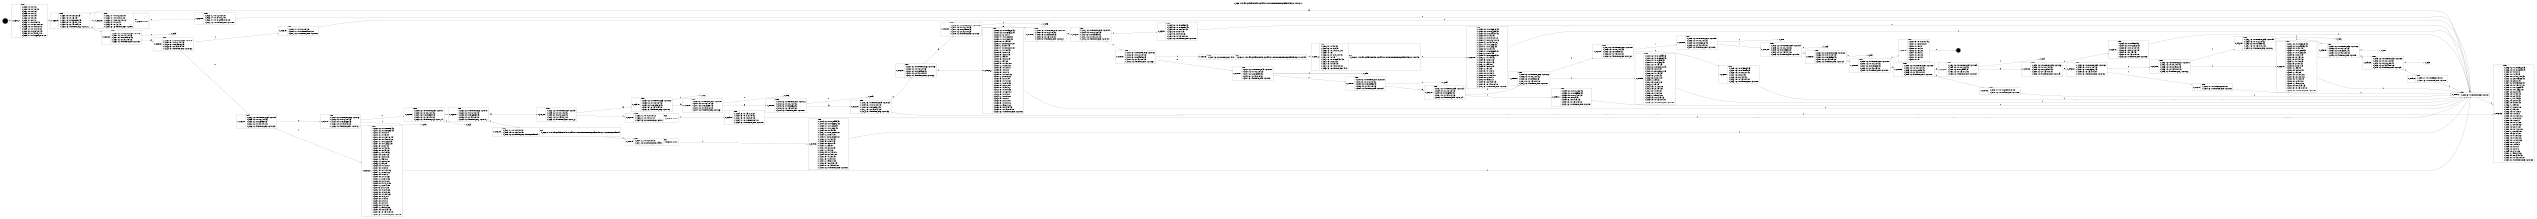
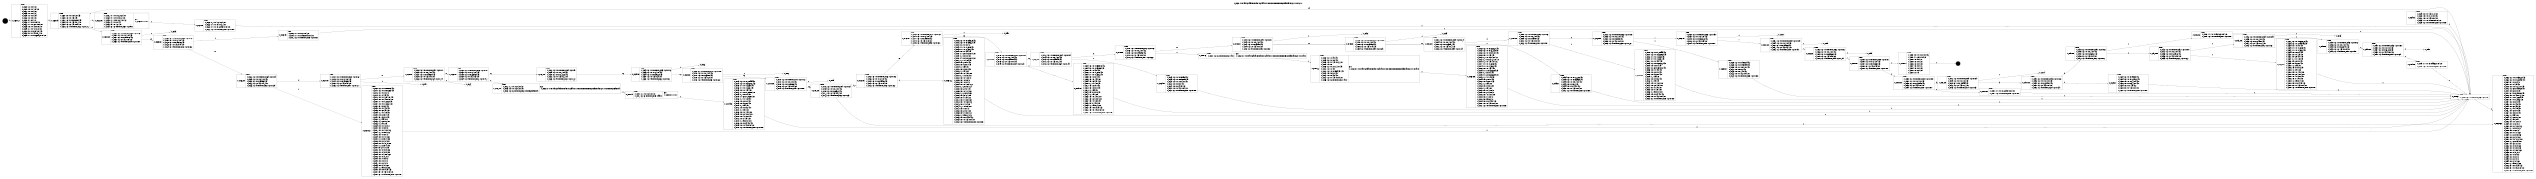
(2383, 51) -> none
none -> (1093, 89)
(652, 118) -> none
